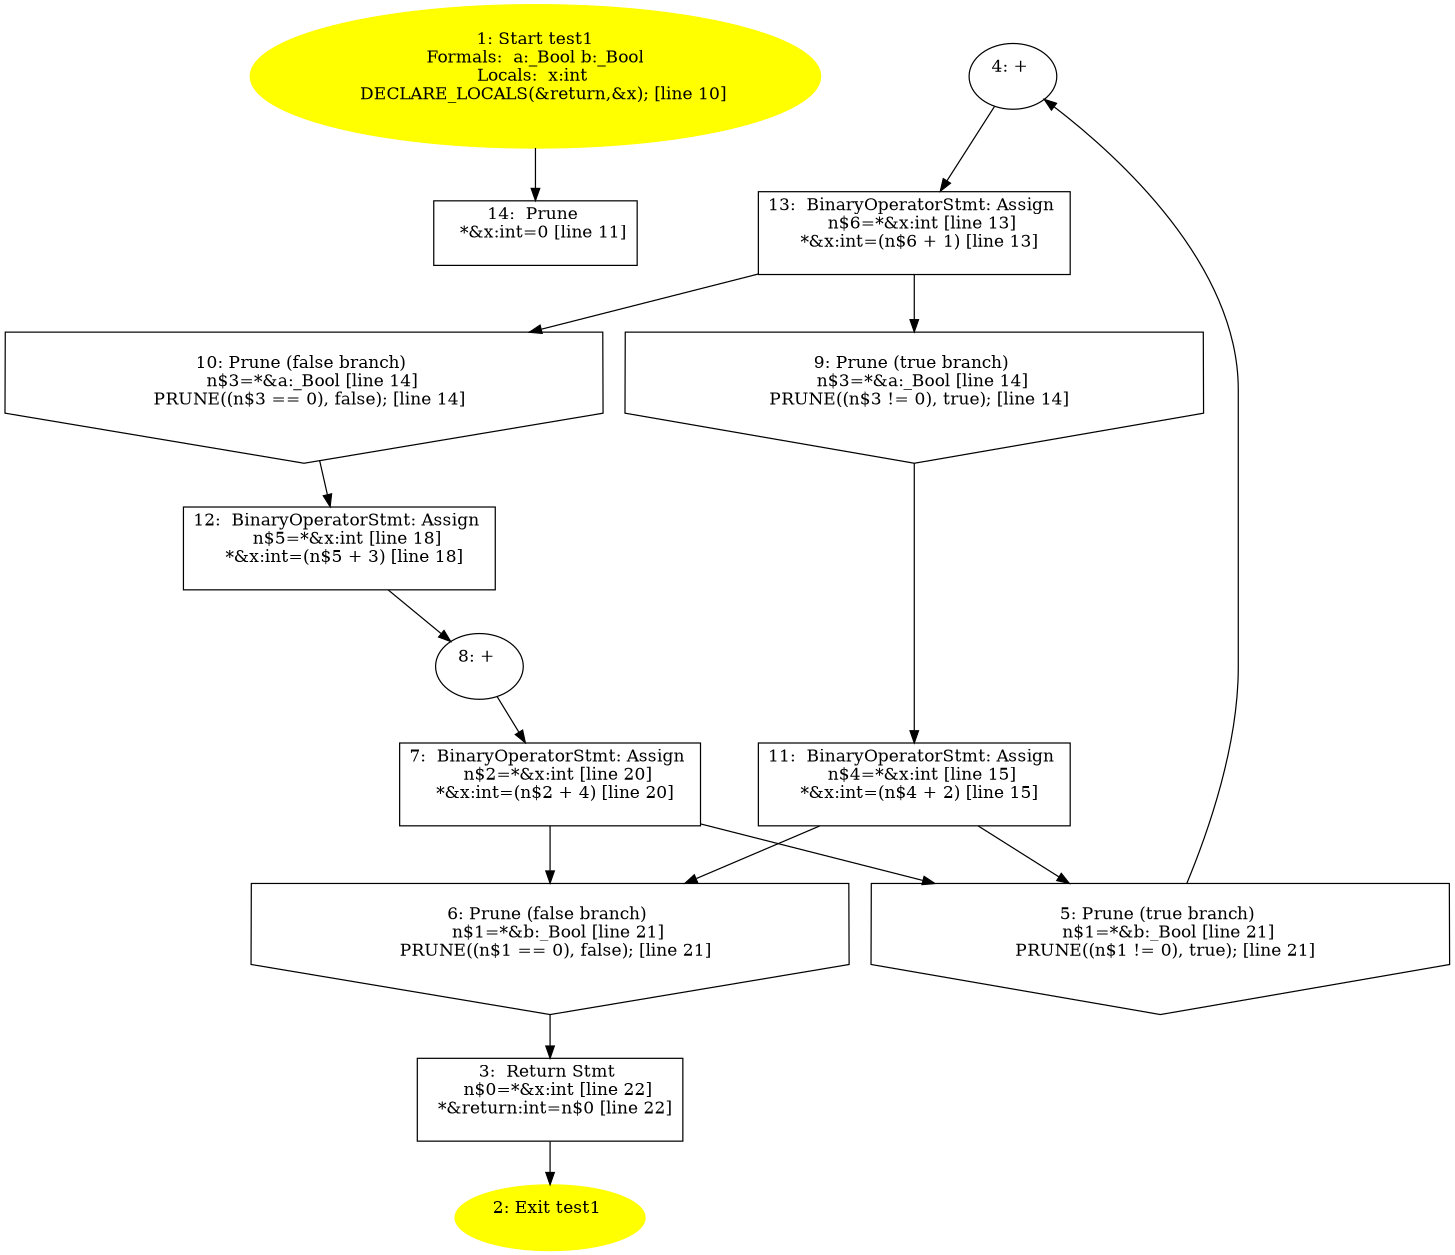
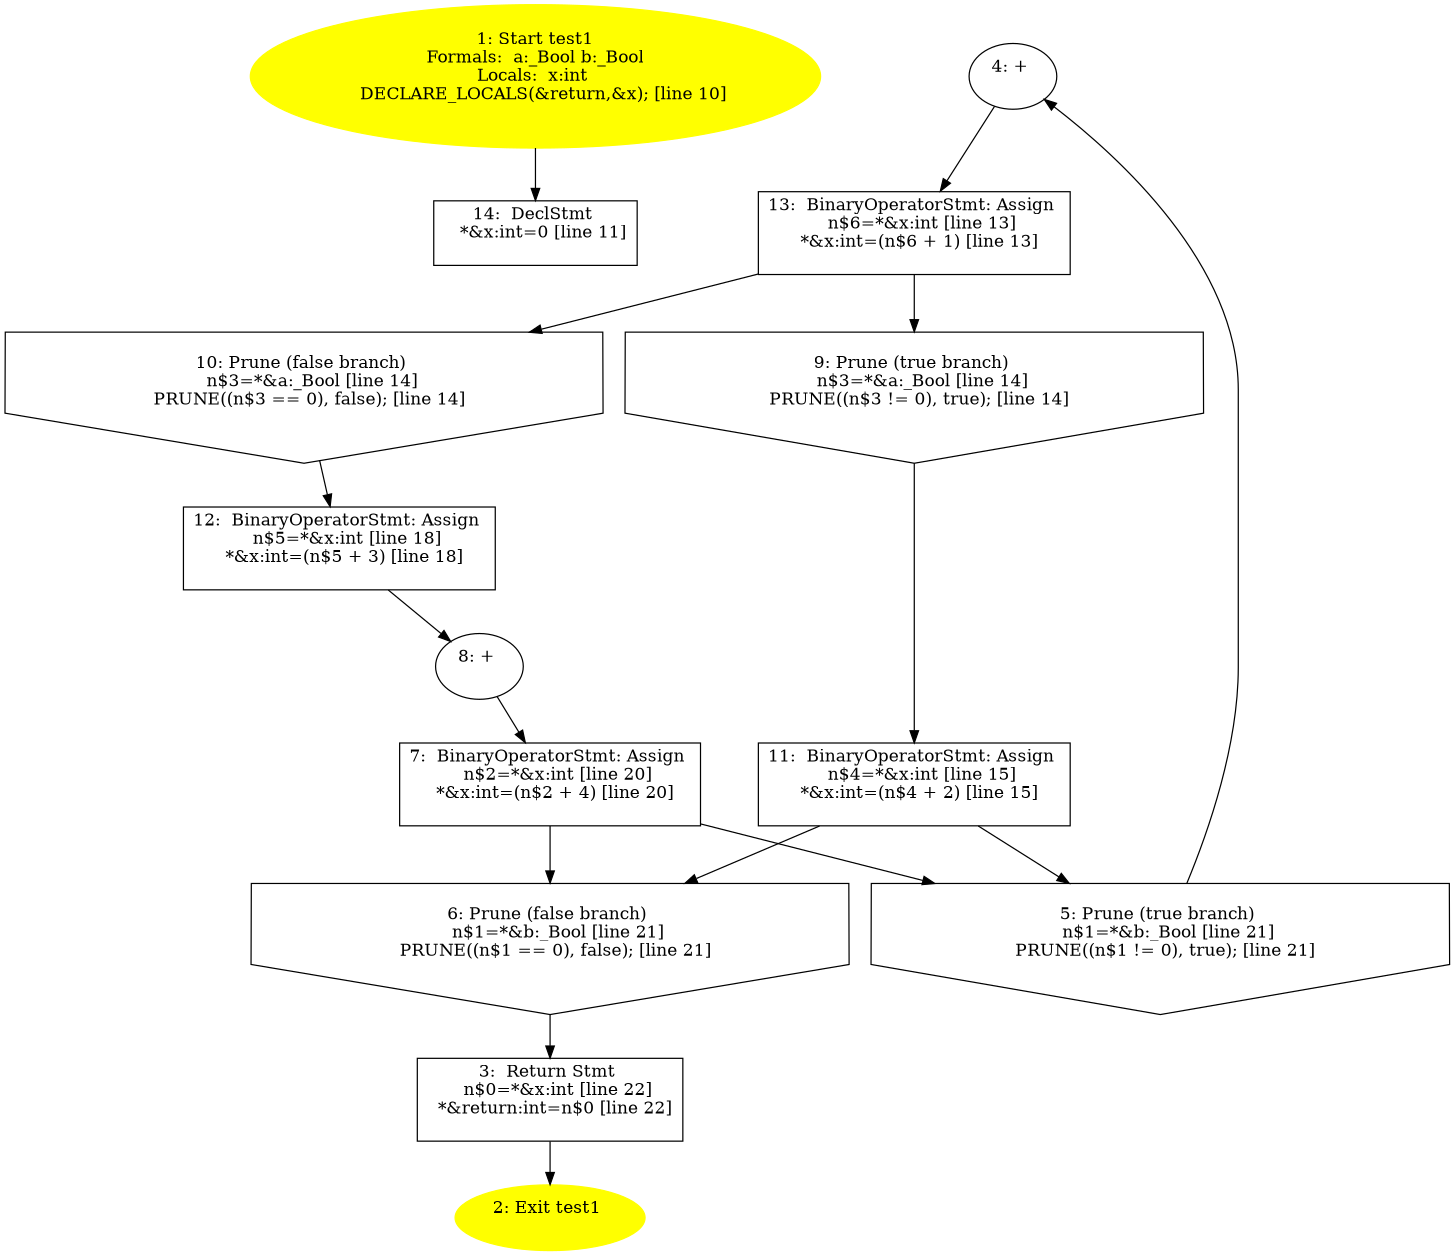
(535, 233) -> (535, 233)
